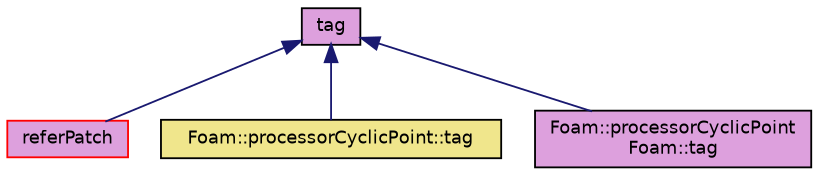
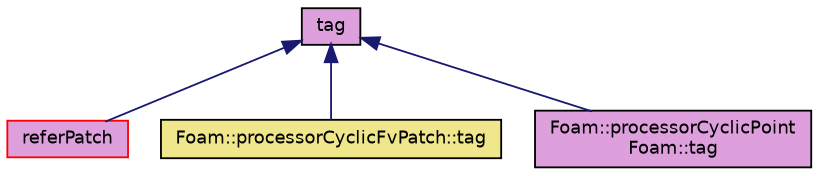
(331, 139) -> (331, 139)
